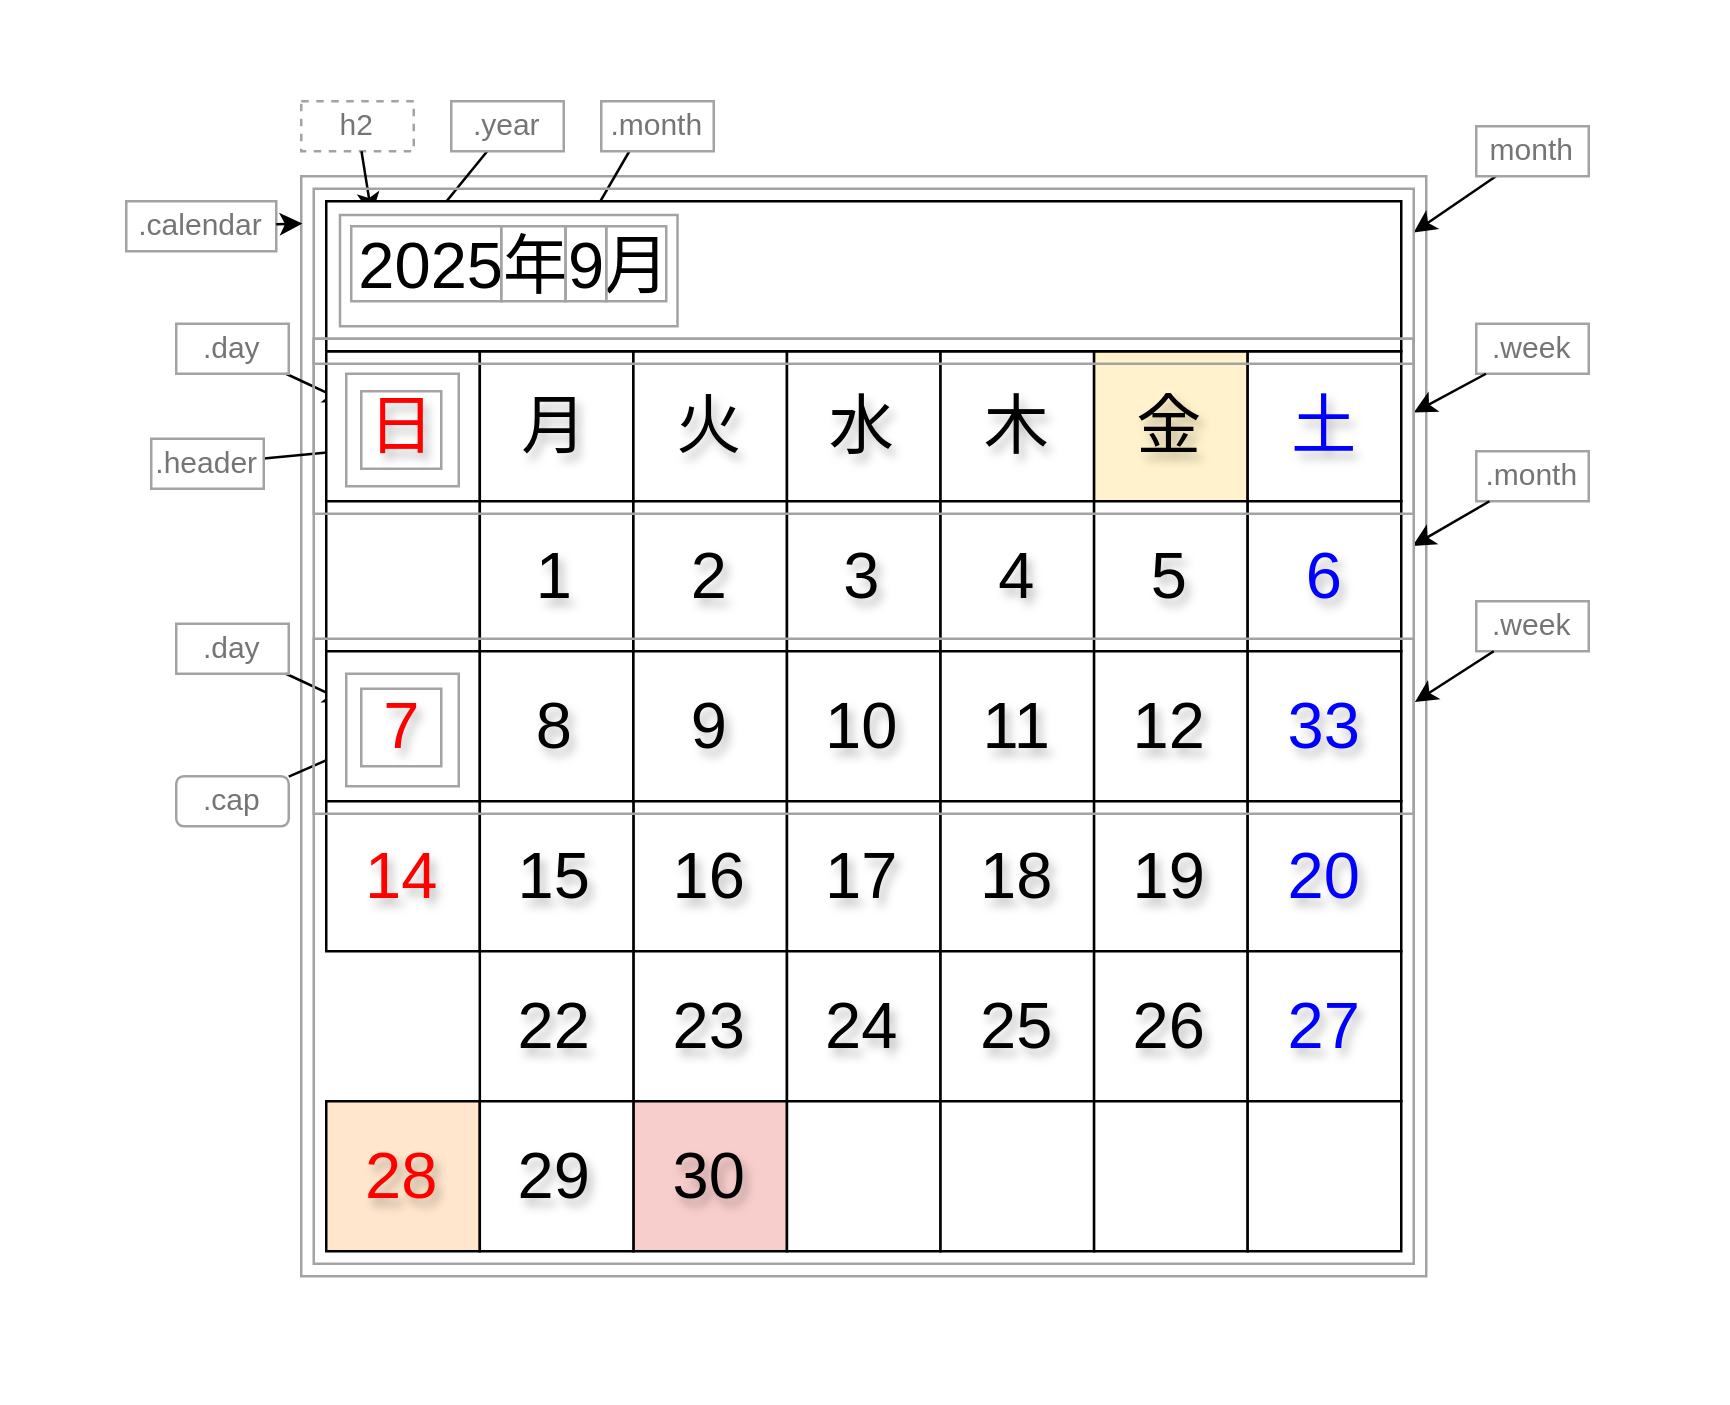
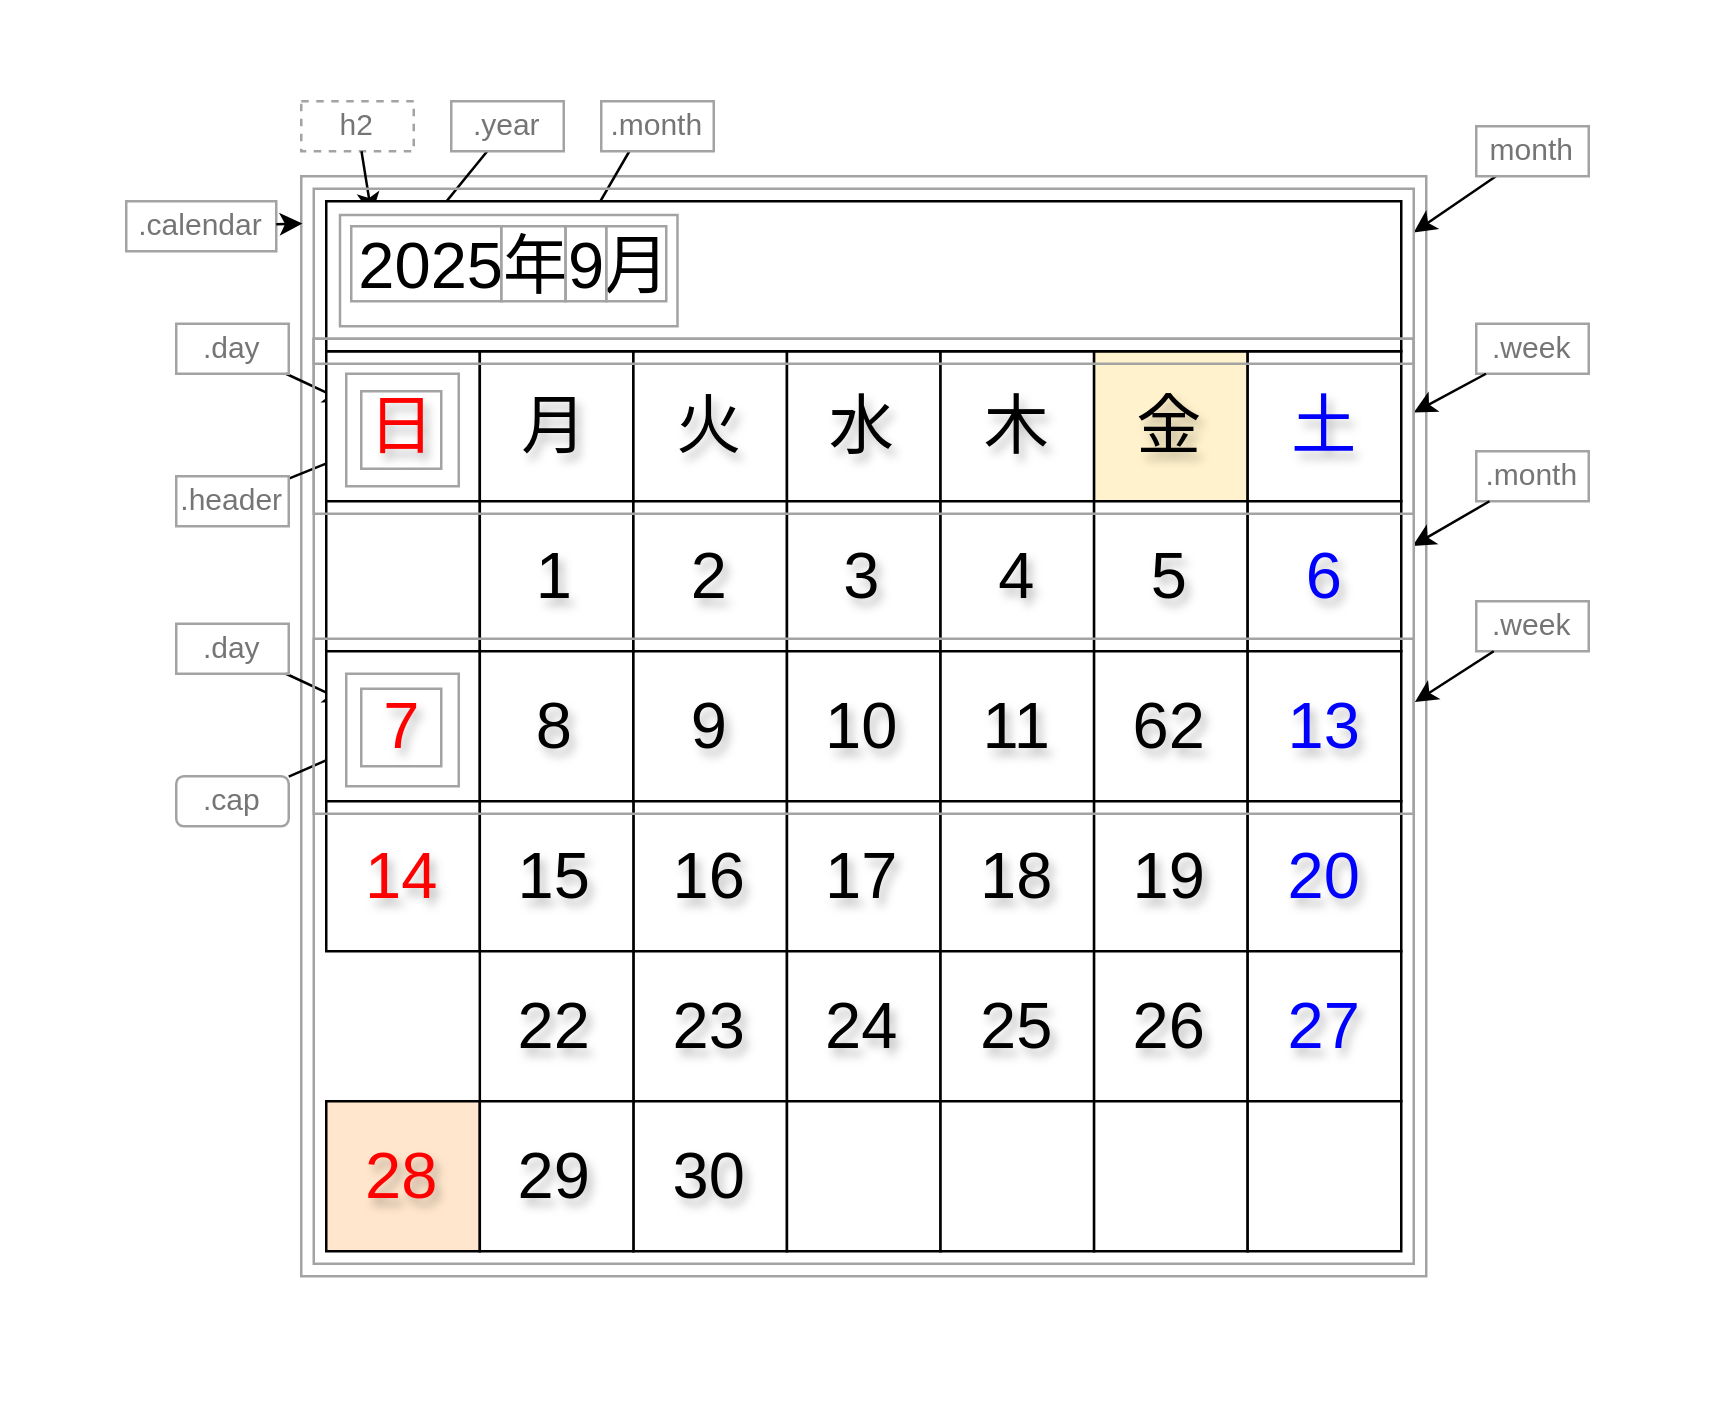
(208, 464) -> (233, 501)
(1170, 726) -> (1170, 726)
(1325, 726) -> (1325, 726)
(710, 1176) -> (710, 1176)
